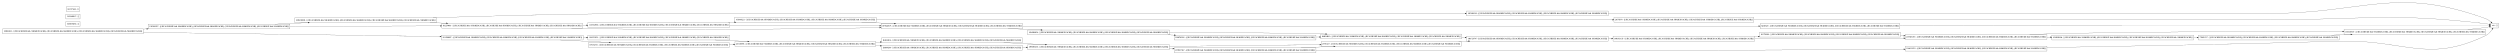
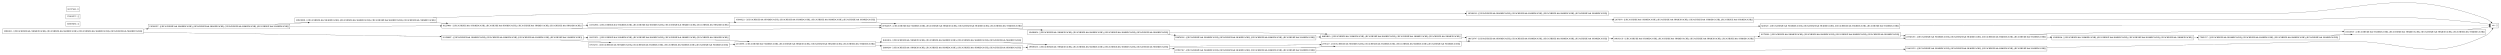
none -> (73, 17)
(73, 17) -> none
